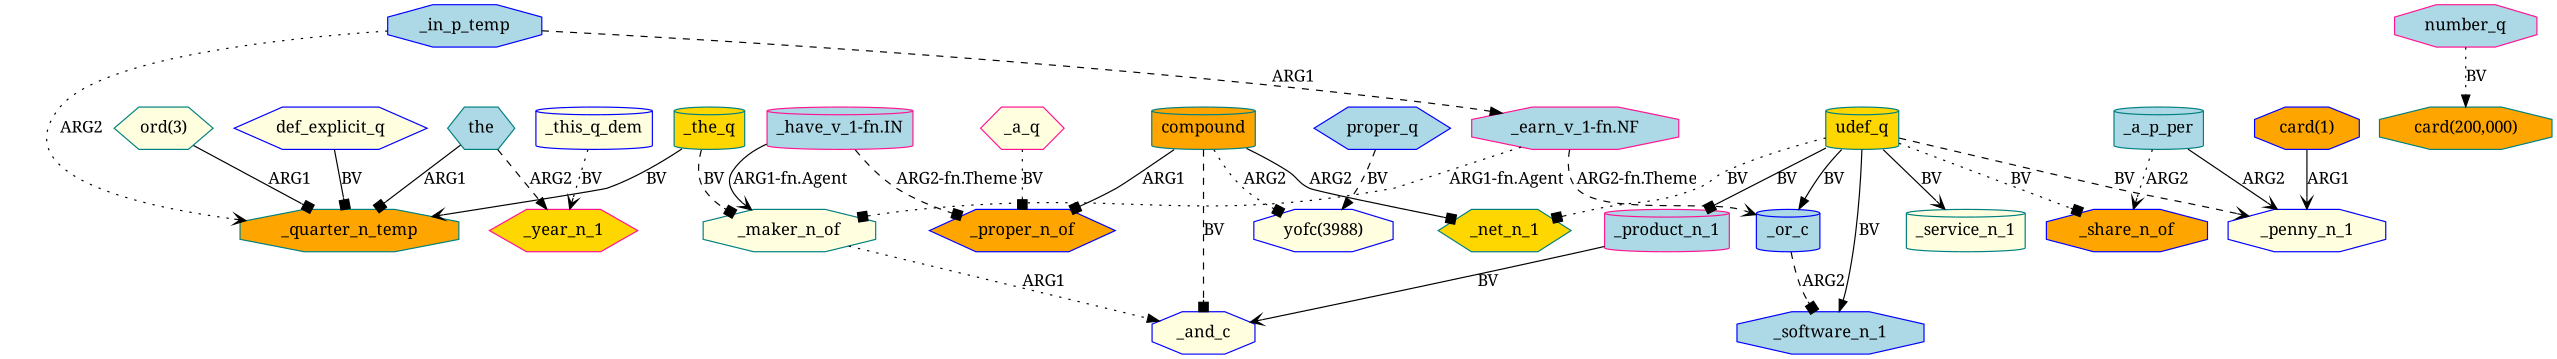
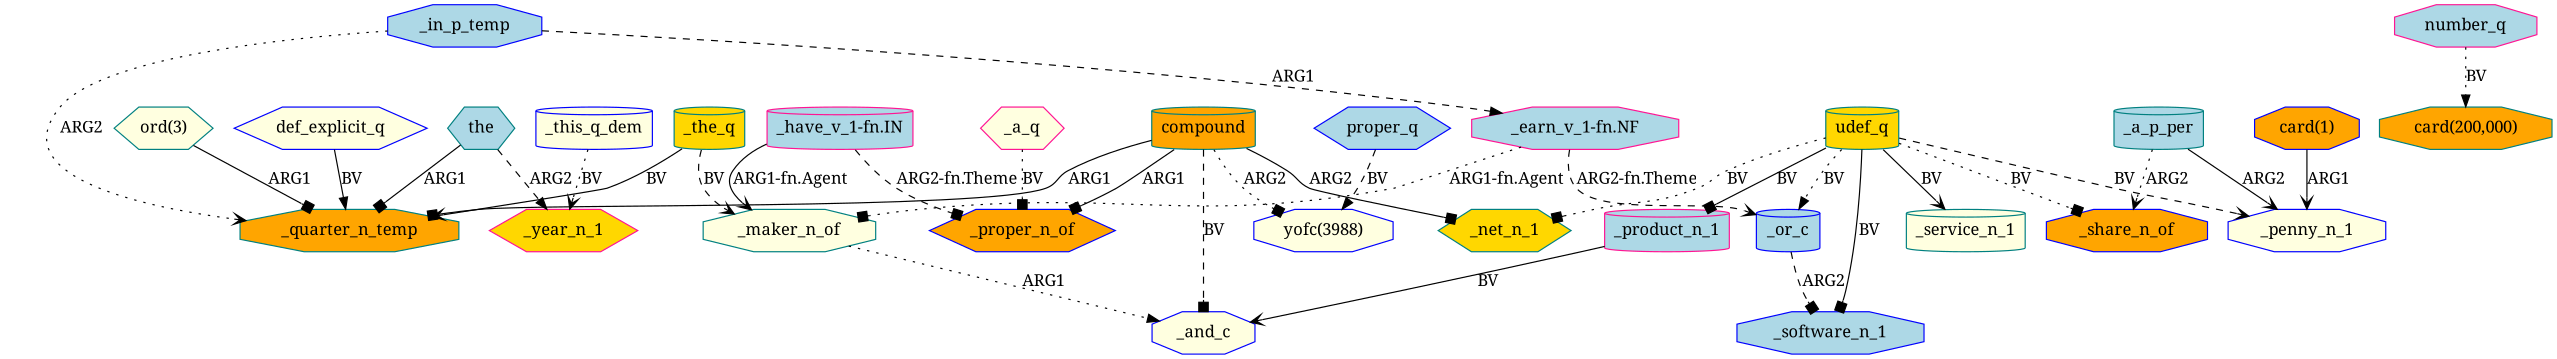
(339, 173) -> (339, 173)
(1822, 173) -> (1822, 173)
(701, 183) -> (701, 183)
none -> (802, 204)
(1856, 225) -> (1856, 225)
